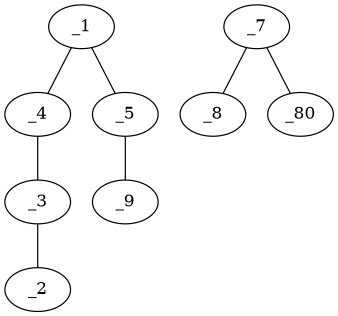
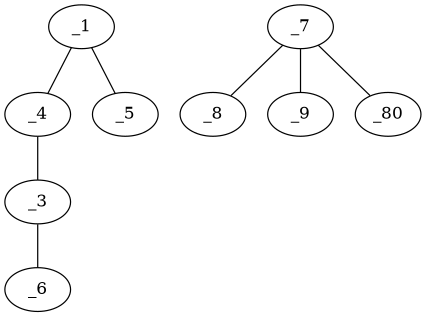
(125, 158) -> (301, 71)
(38, 290) -> (38, 290)
